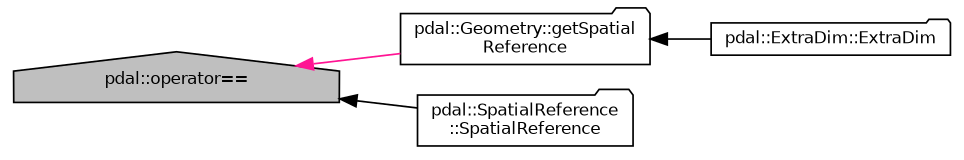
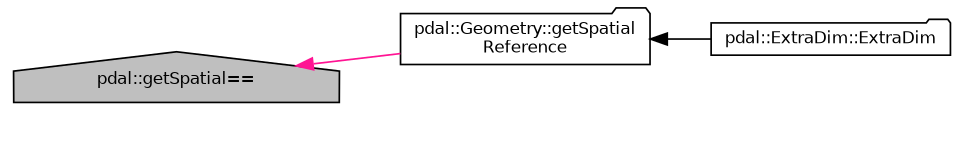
(177, 80) -> (177, 80)
(525, 121) -> none
